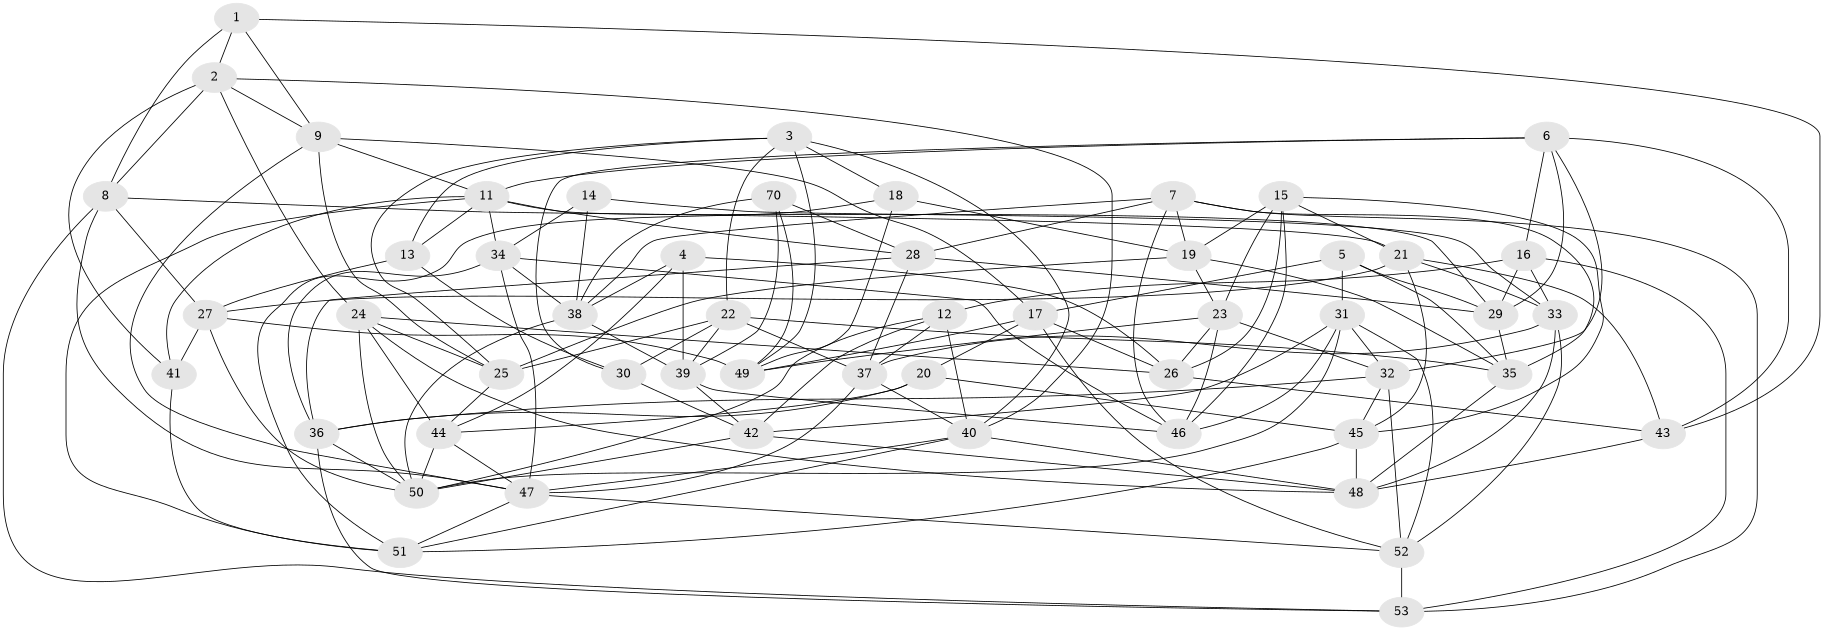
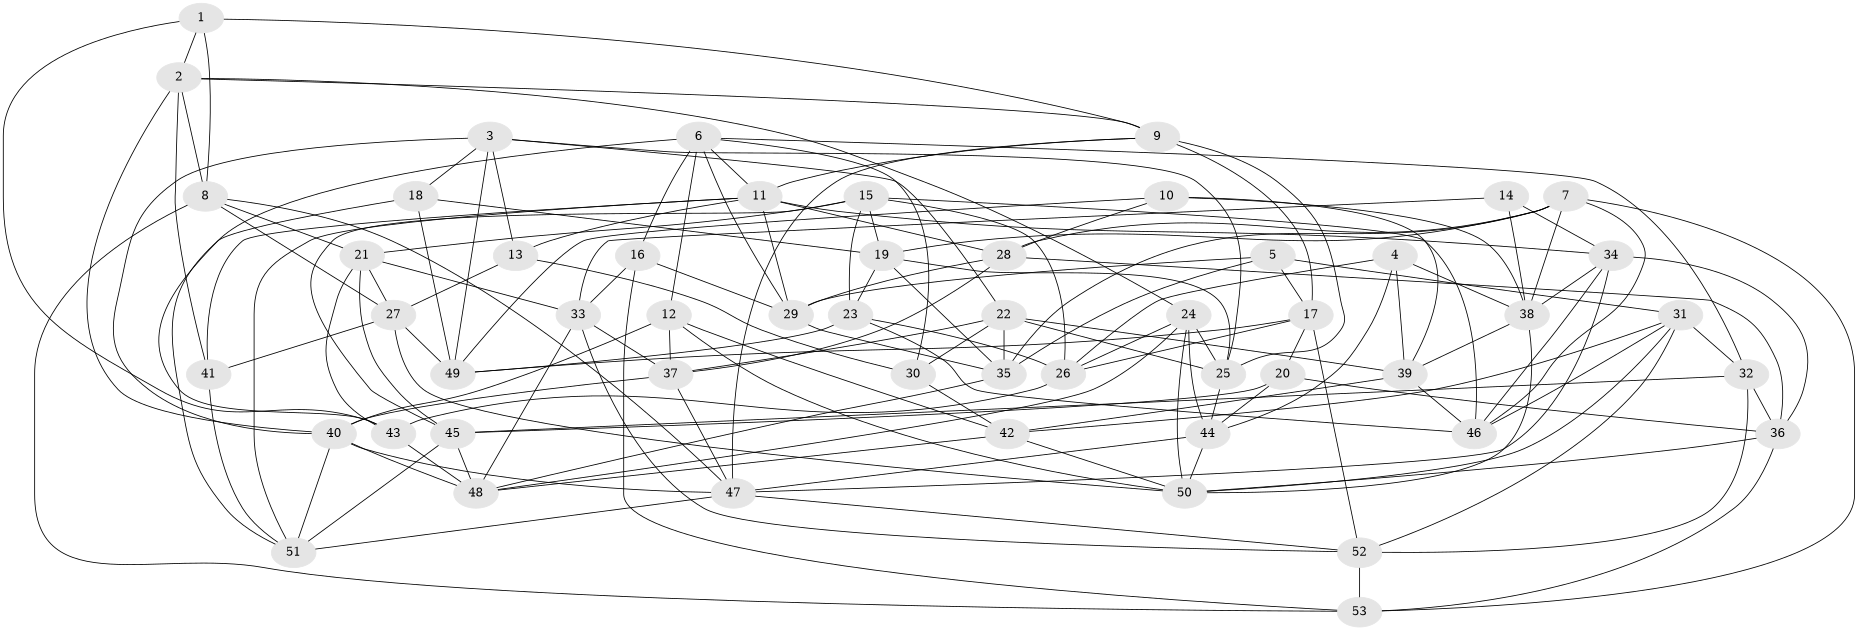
(774, 196) -> (1167, 196)
(1247, 282) -> (681, 245)
(1291, 340) -> none
